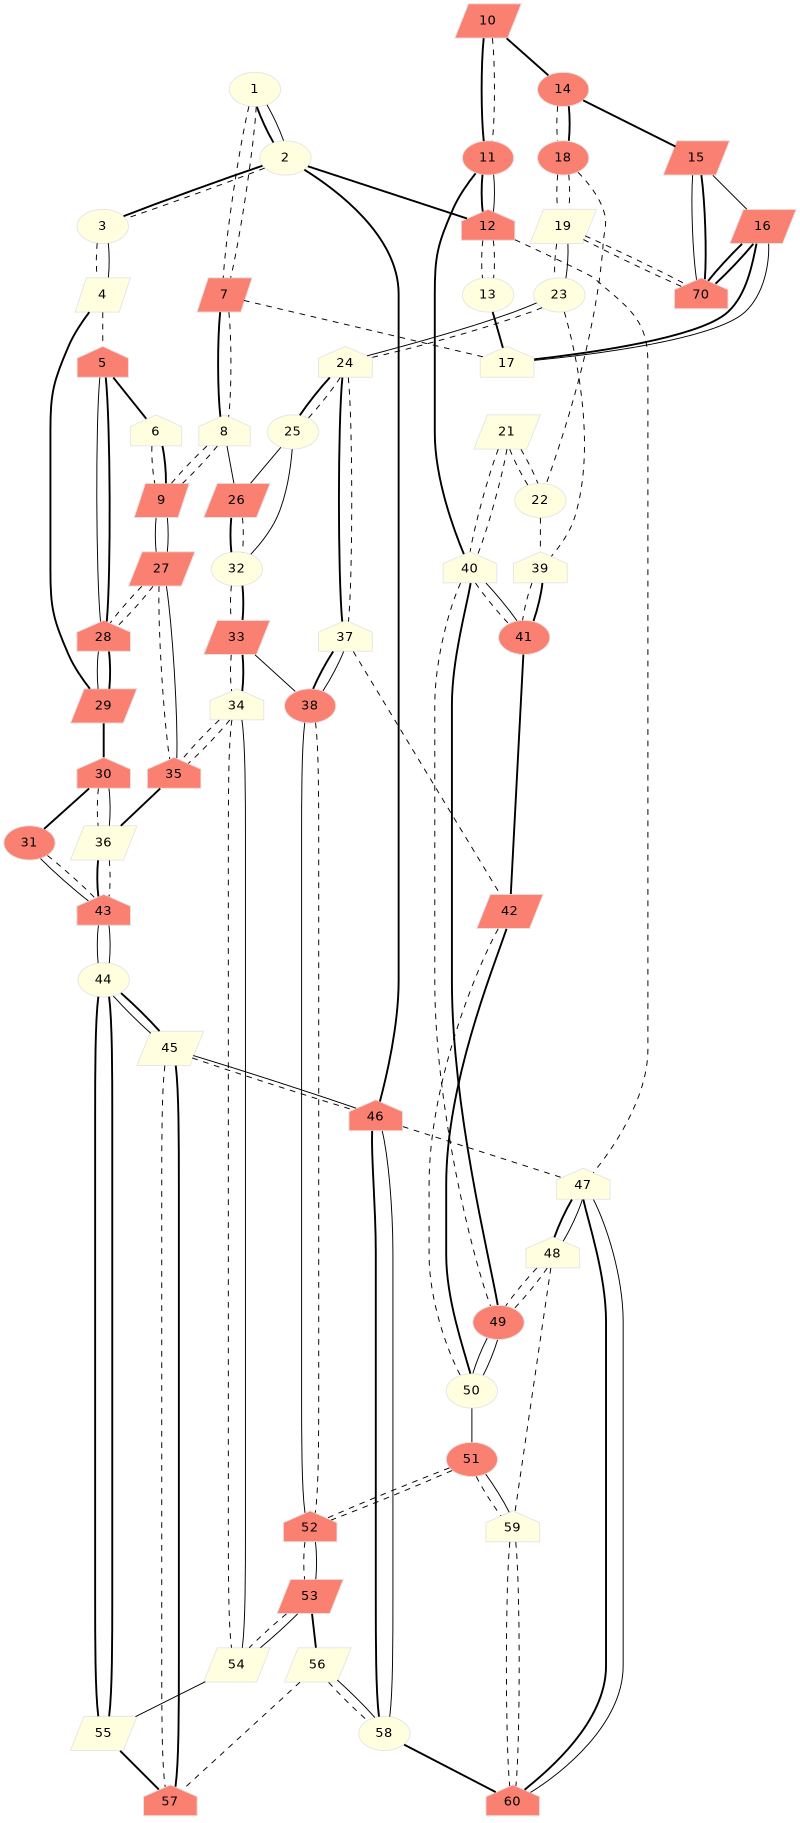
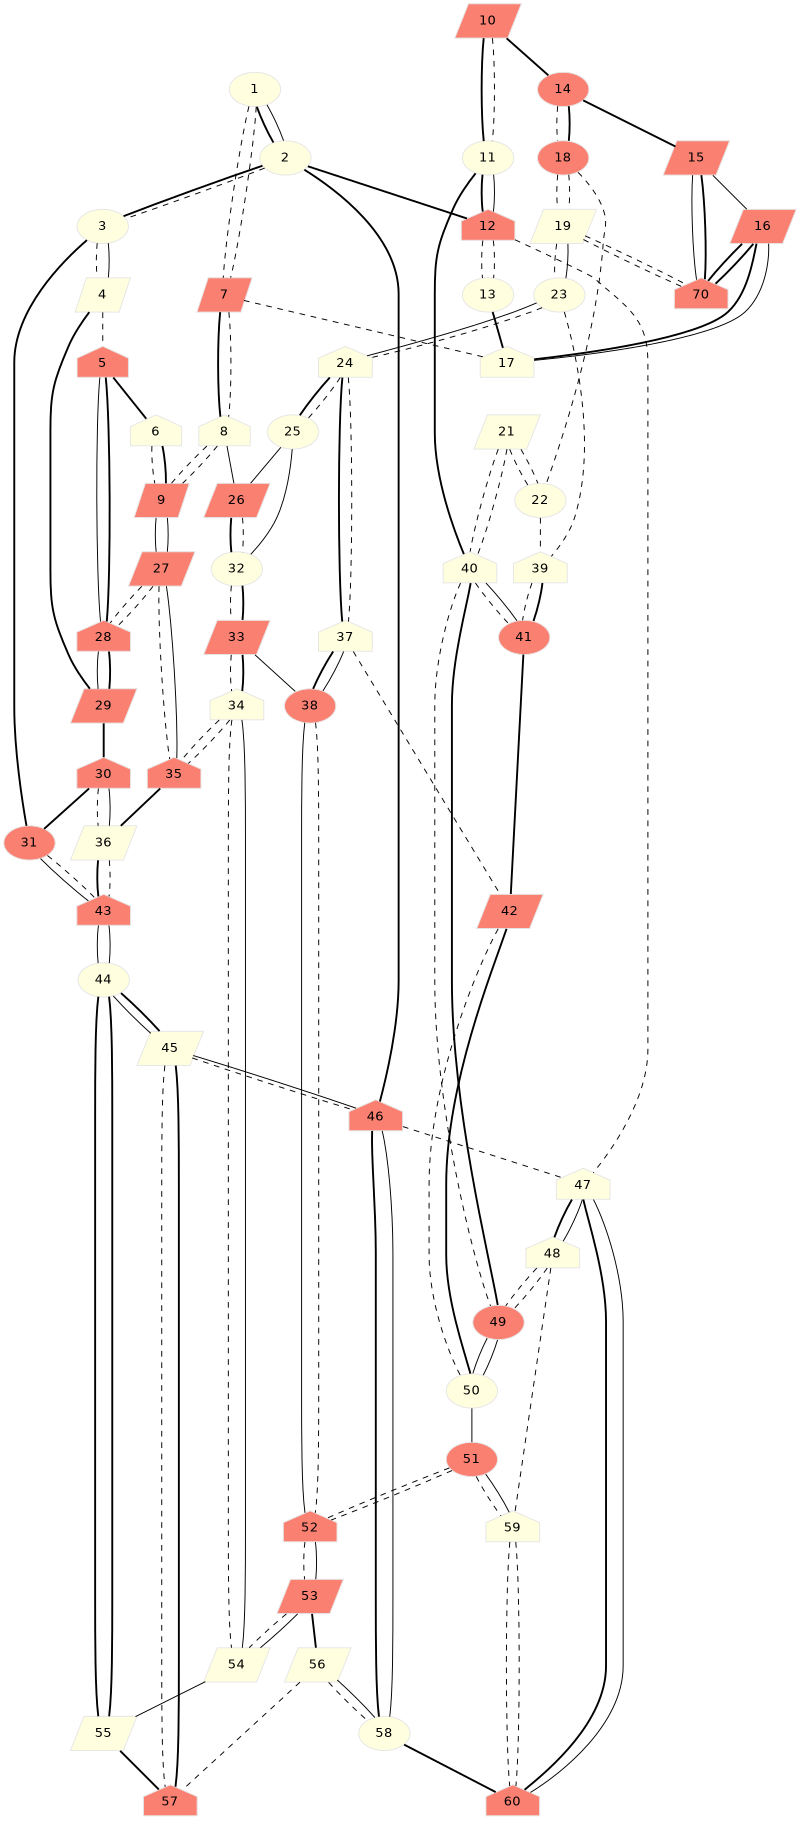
(488, 158) -> (488, 158)
none -> (14, 521)
